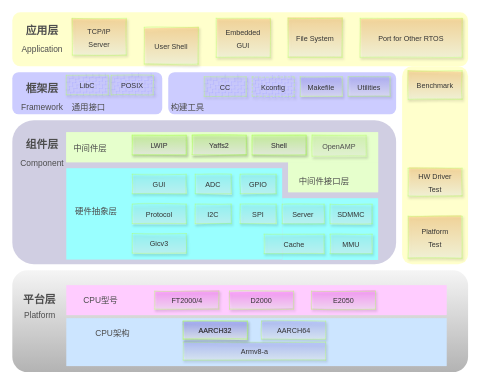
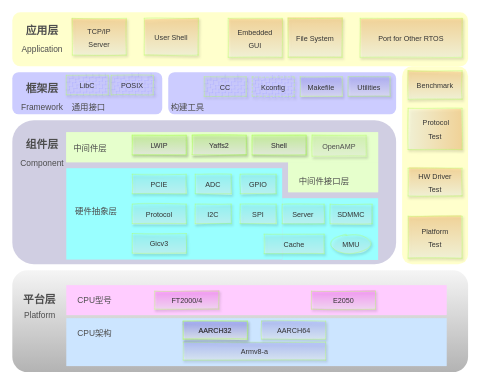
(243, 38) -> (255, 38)
(171, 46) -> (171, 37)
none -> (435, 129)
(159, 184) -> (159, 184)
(351, 244) -> (351, 244)
(101, 300) -> (95, 300)
(262, 300) -> none
(113, 333) -> (95, 333)
